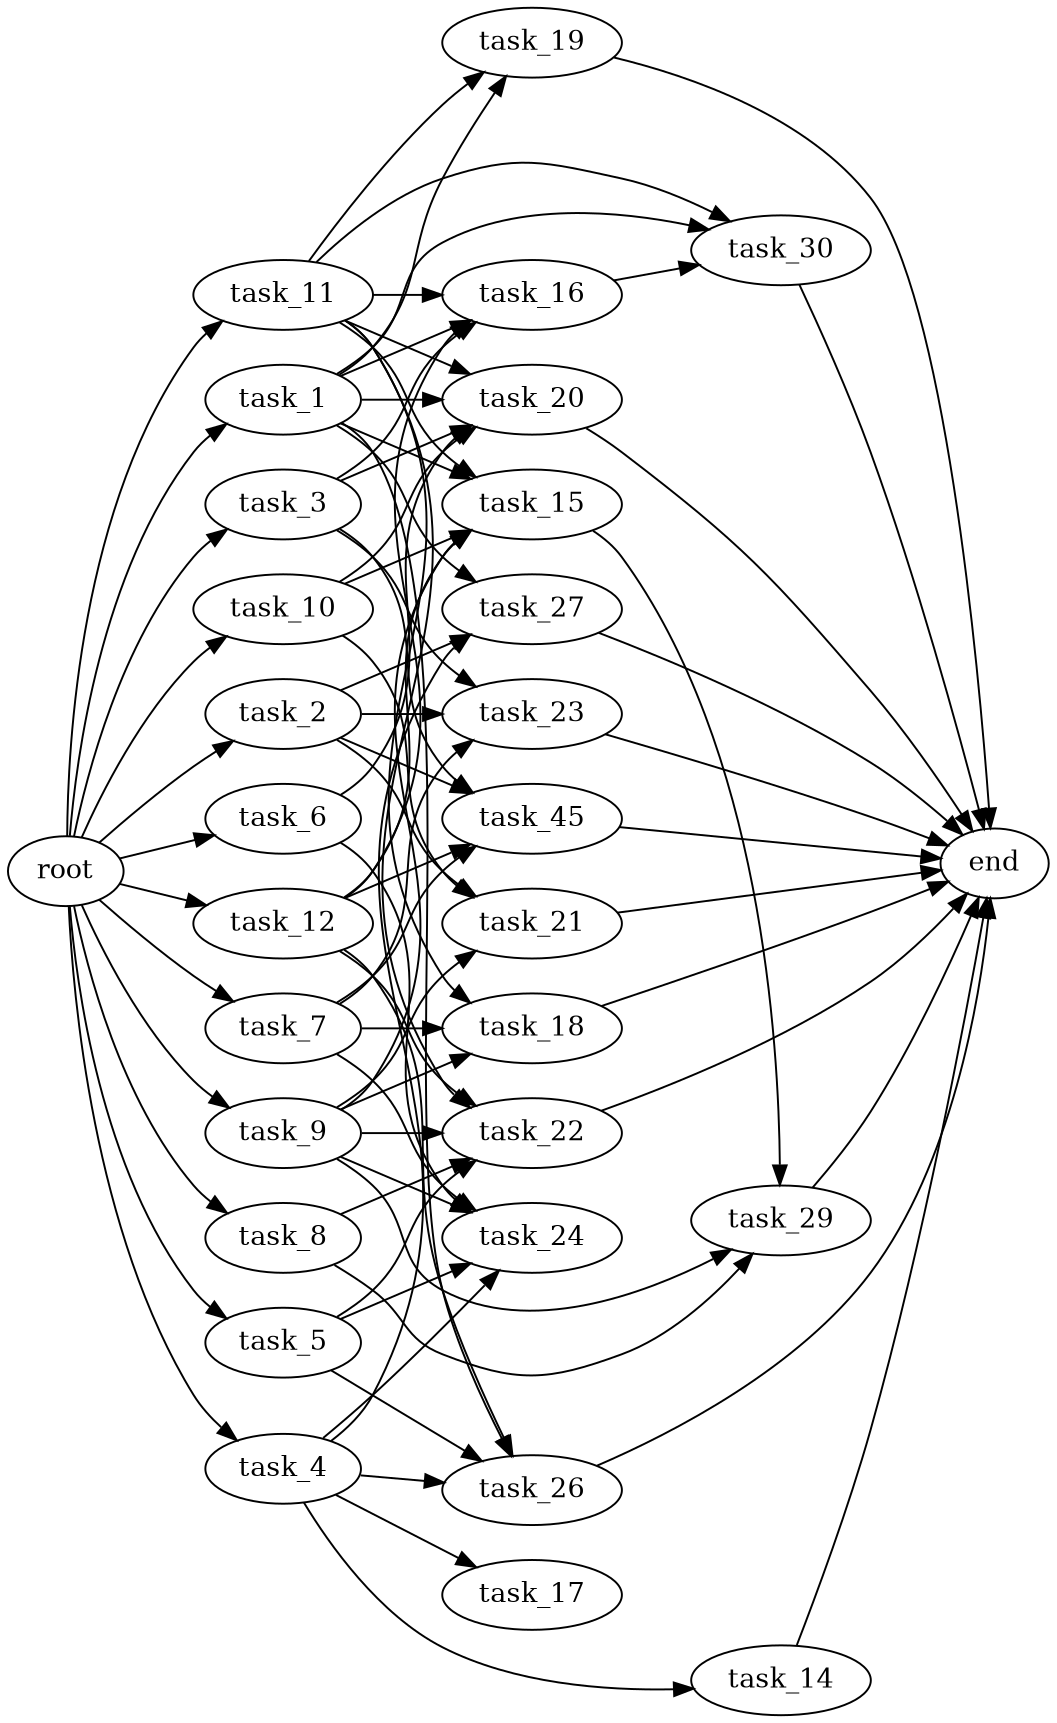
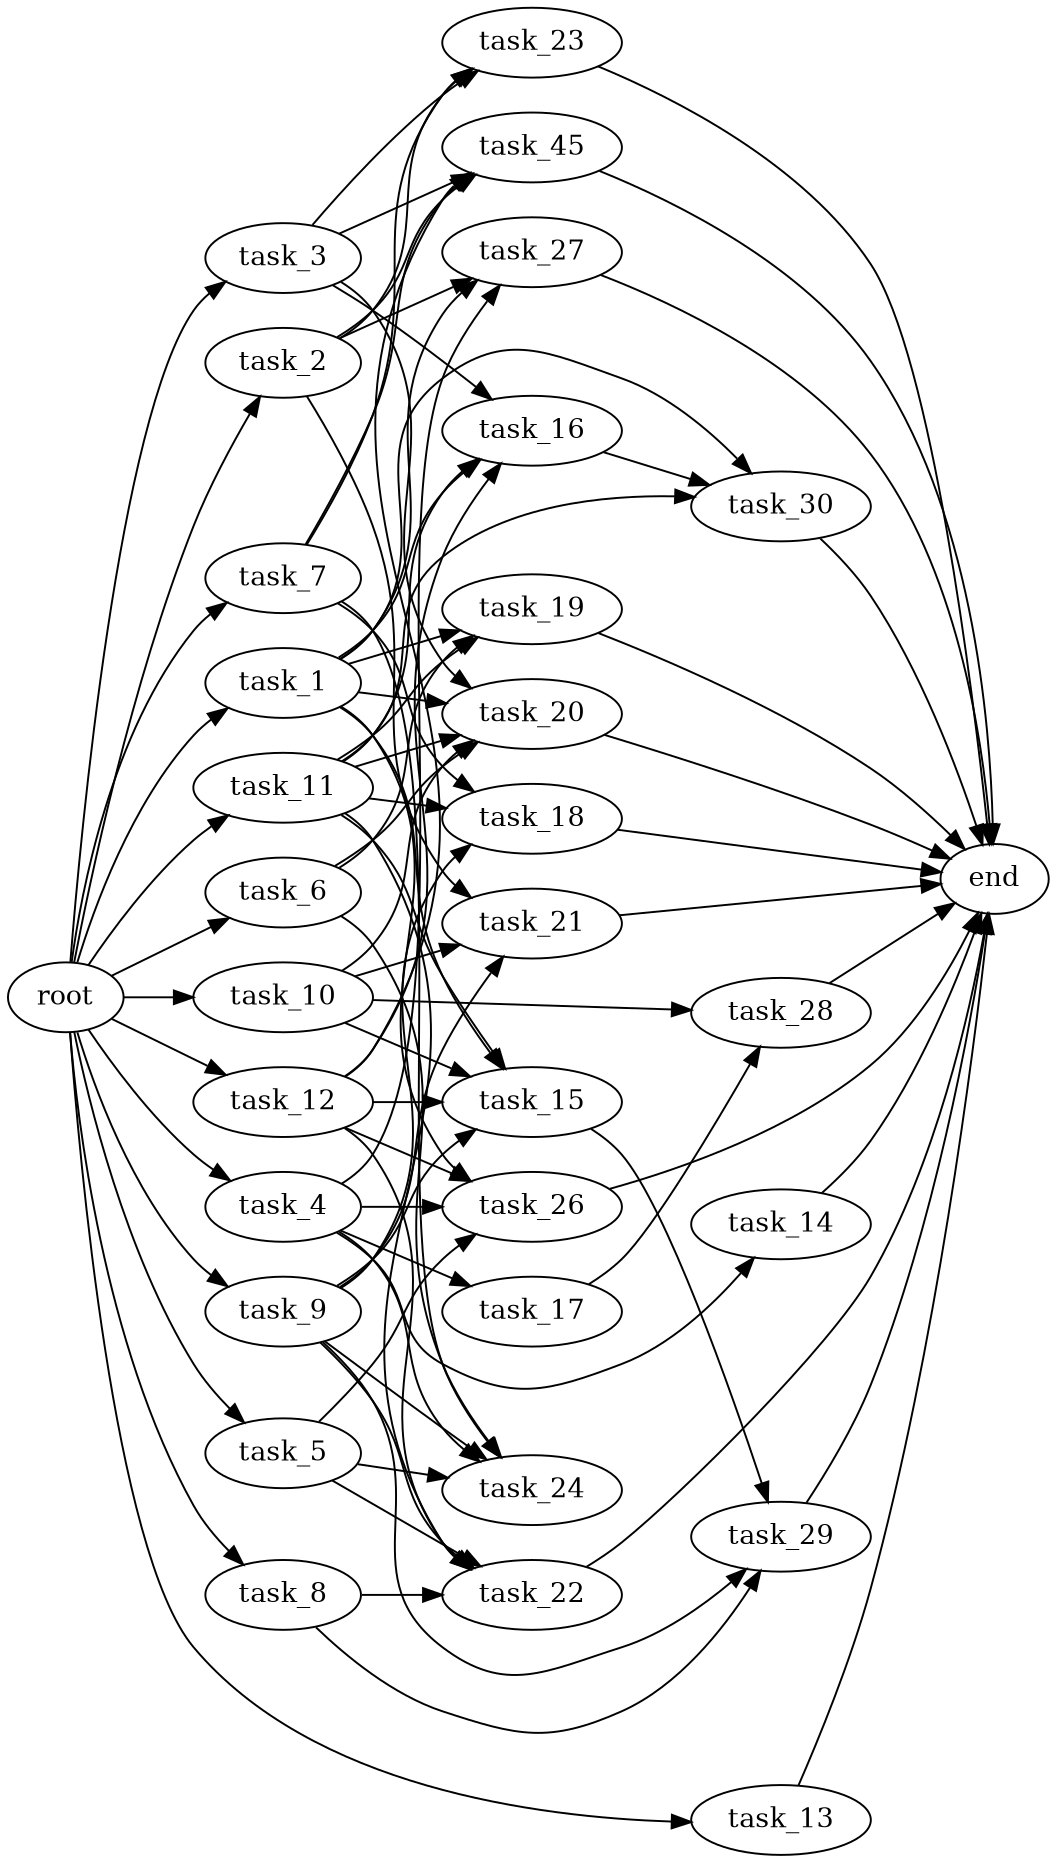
none -> (406, 762)
none -> (781, 1013)
none -> (781, 1820)
